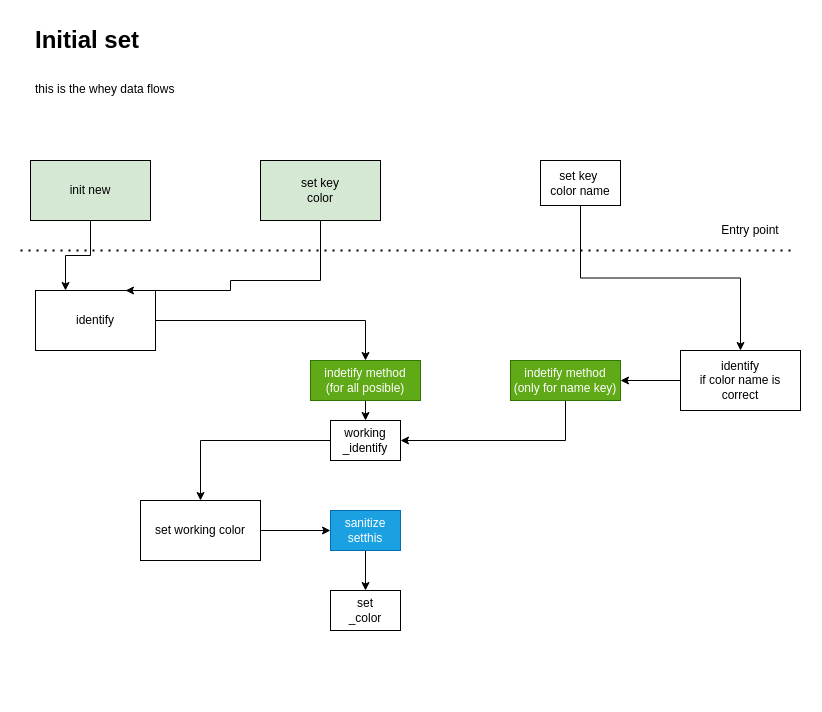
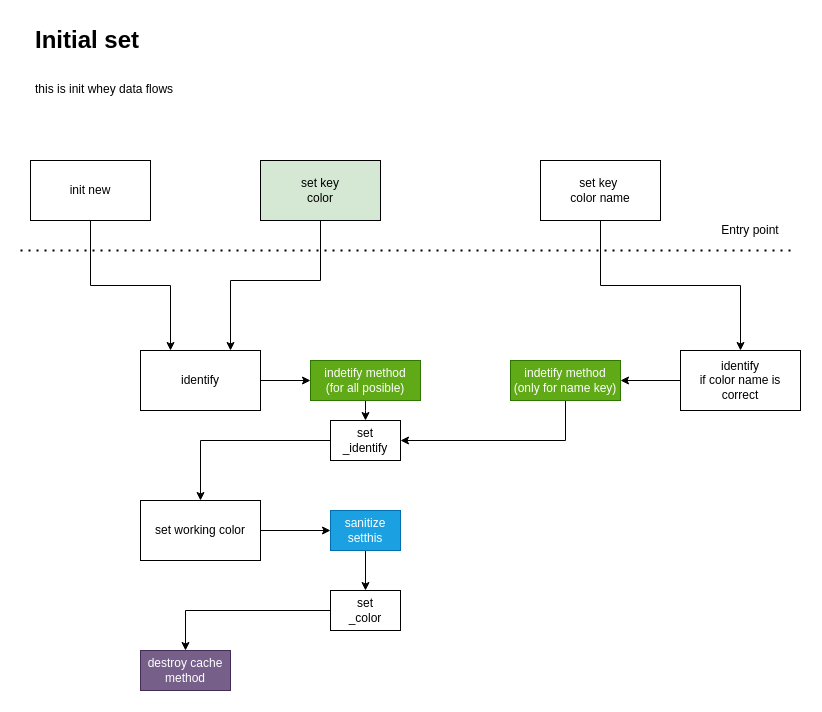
(127, 25) -> (127, 25)
(581, 183) -> (601, 191)
(91, 191) -> (91, 191)
(96, 321) -> (201, 381)
(366, 441) -> (366, 441)
none -> (242, 611)
none -> (186, 671)
